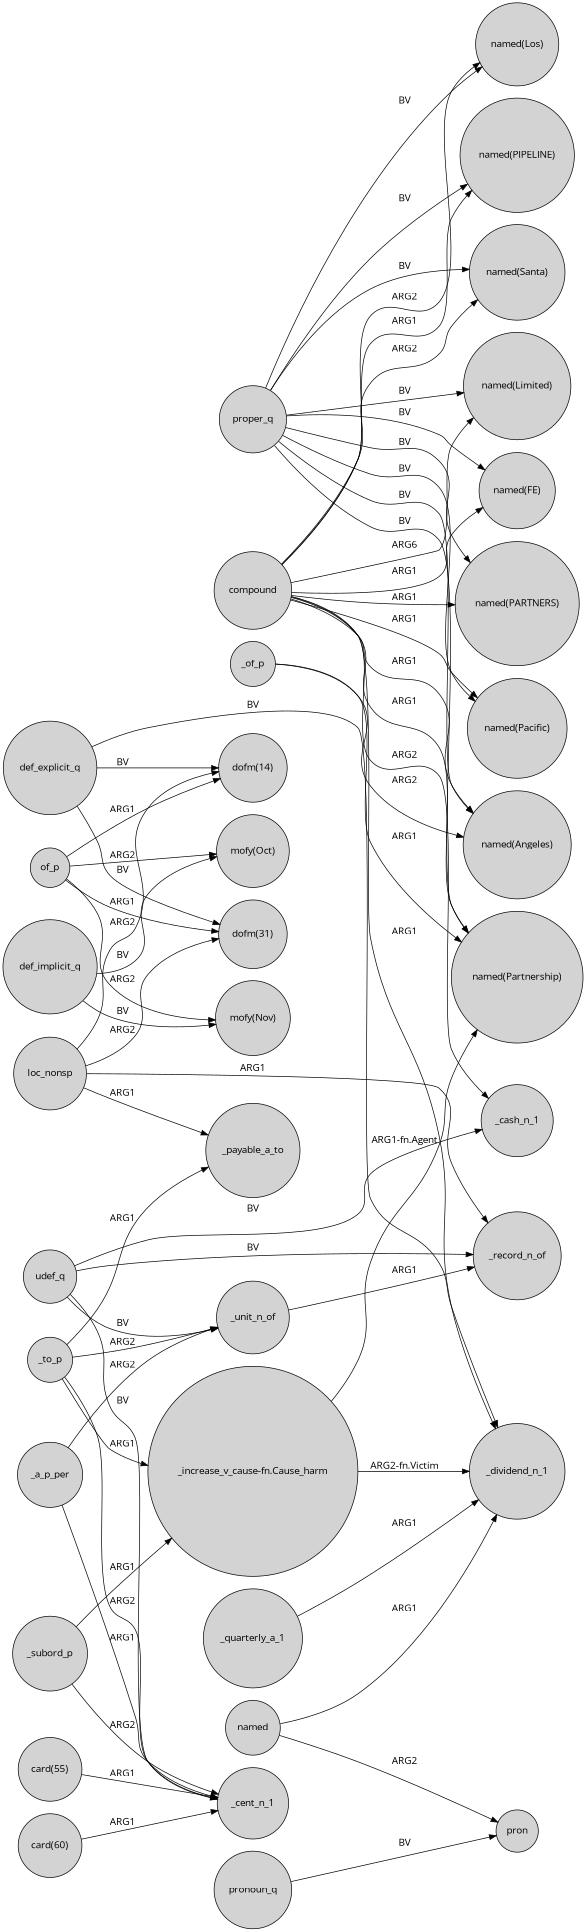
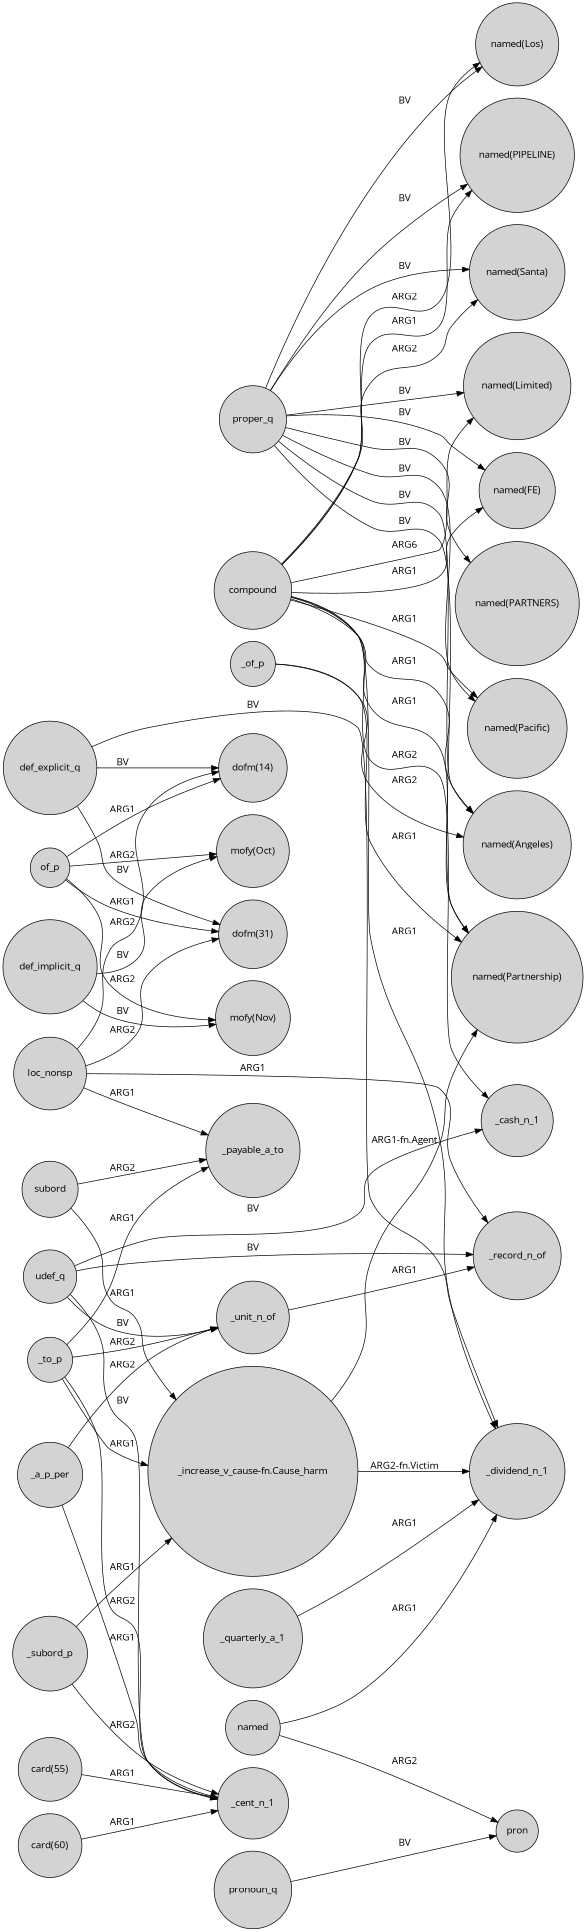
(369, 603) -> none
none -> (50, 1189)
